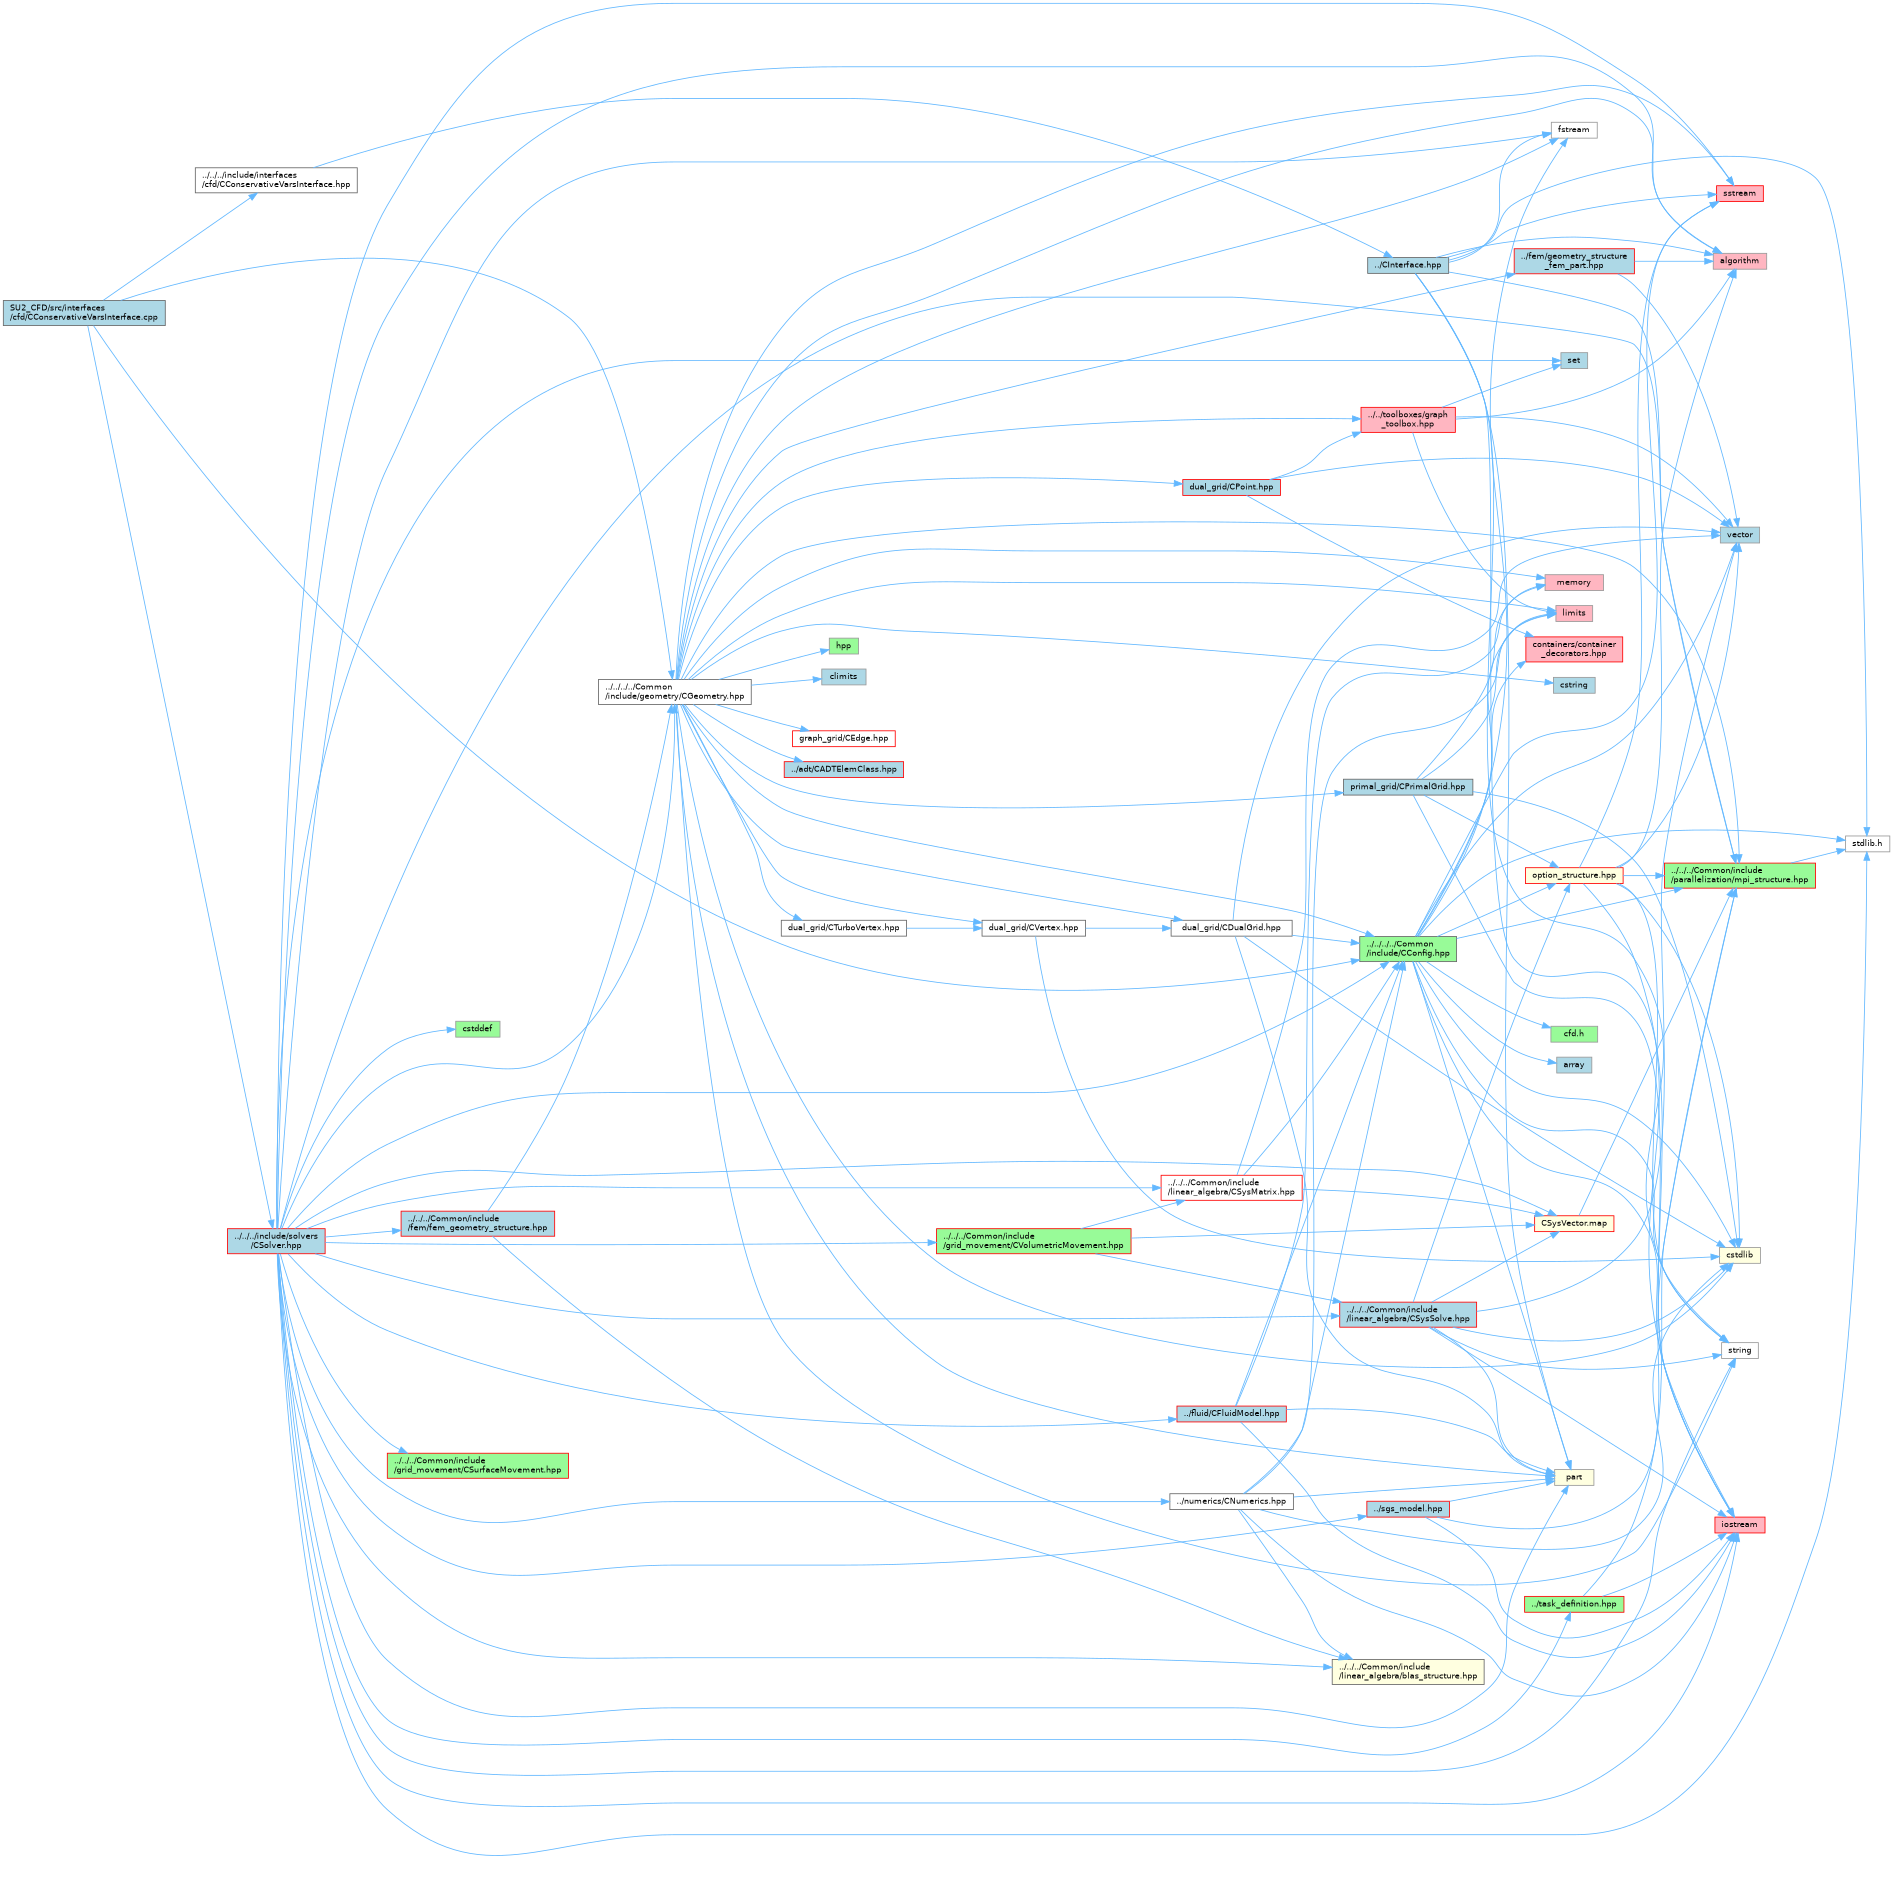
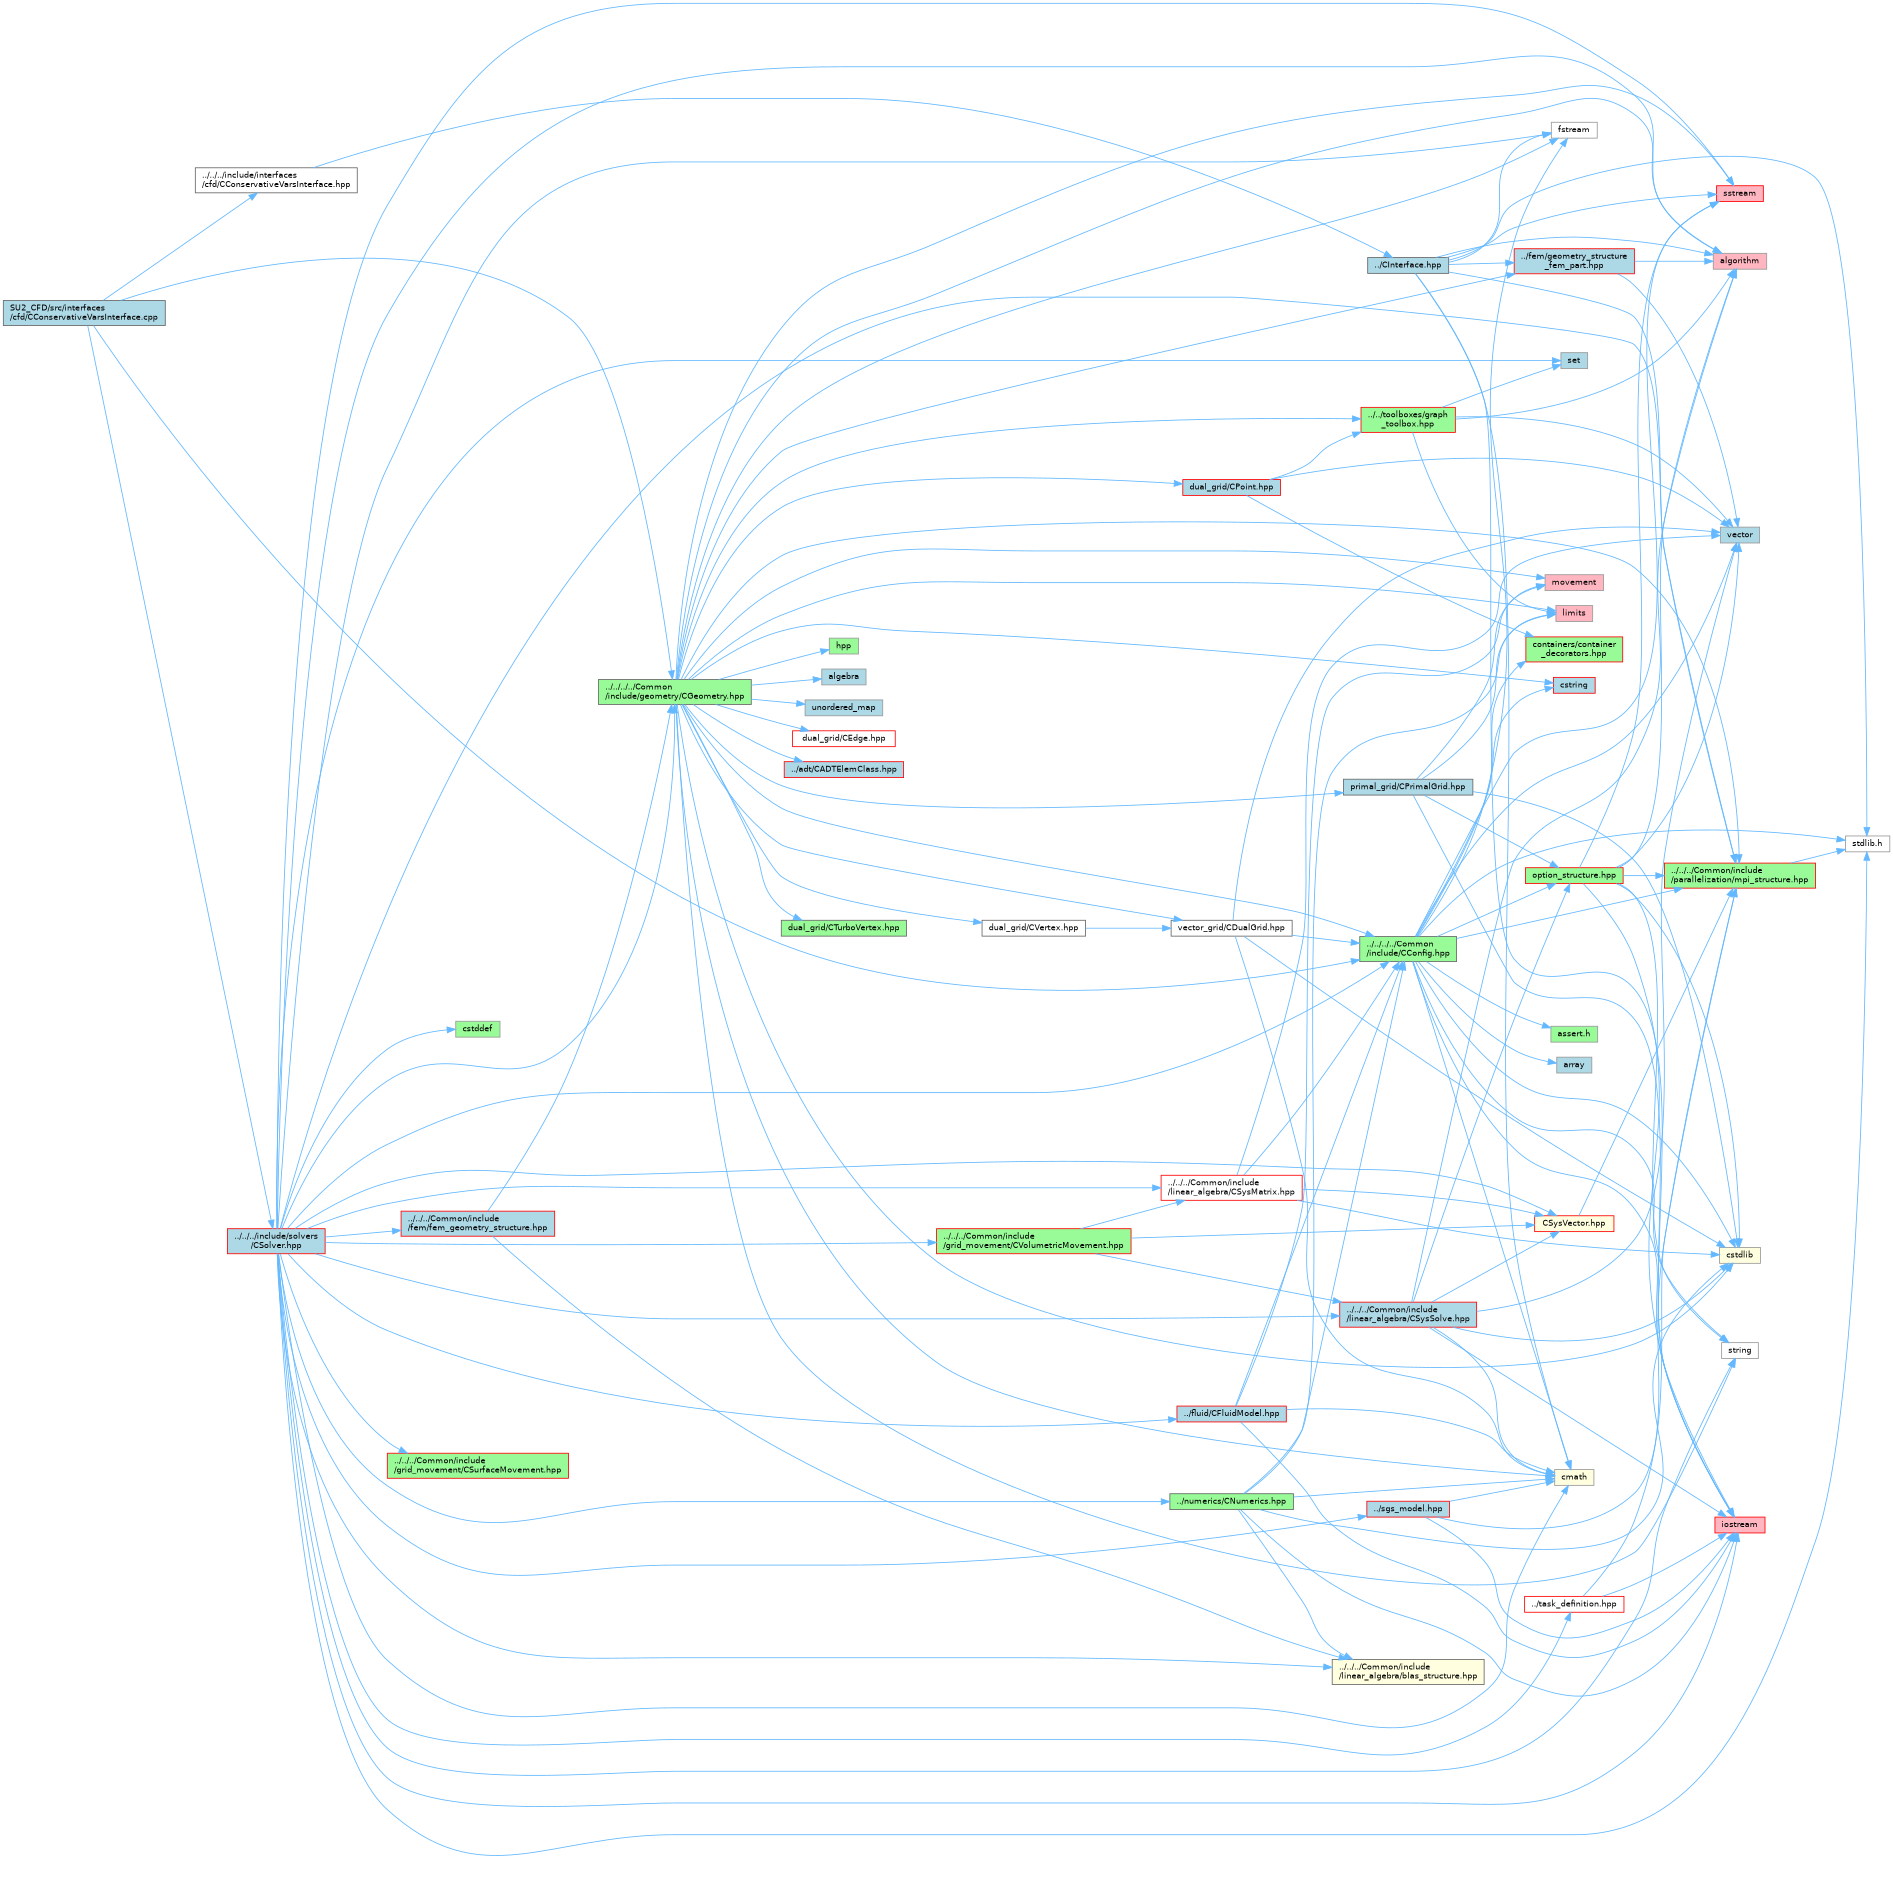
(1408, 420) -> (1408, 420)
(1574, 583) -> (1574, 583)
(1574, 649) -> (1574, 649)
(844, 677) -> (844, 677)
(1574, 685) -> (1574, 685)
(675, 692) -> (675, 692)
none -> (844, 708)
(844, 739) -> (844, 739)
(1491, 769) -> (1482, 808)
(1574, 876) -> (1574, 876)
(1524, 903) -> (1477, 264)
(844, 928) -> (844, 928)
(940, 928) -> none
(1232, 928) -> (1232, 928)
(1574, 1034) -> (1574, 1034)
(1574, 1224) -> (1574, 1224)
(1280, 1246) -> (1492, 1237)
(1568, 1369) -> (1593, 800)
(1574, 1477) -> (1574, 1477)
(1232, 1502) -> (1232, 1502)
(1574, 1604) -> (1574, 1604)
